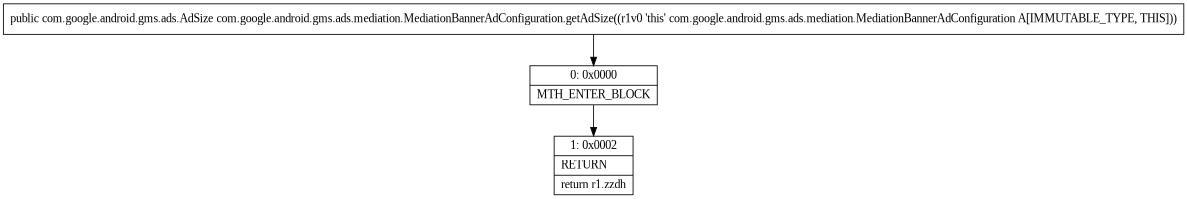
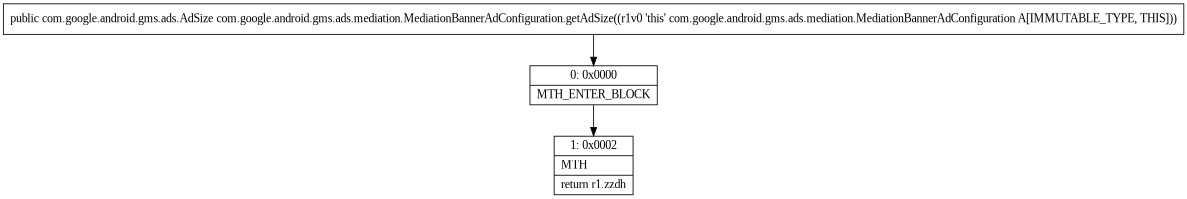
(584, 165) -> (574, 165)
